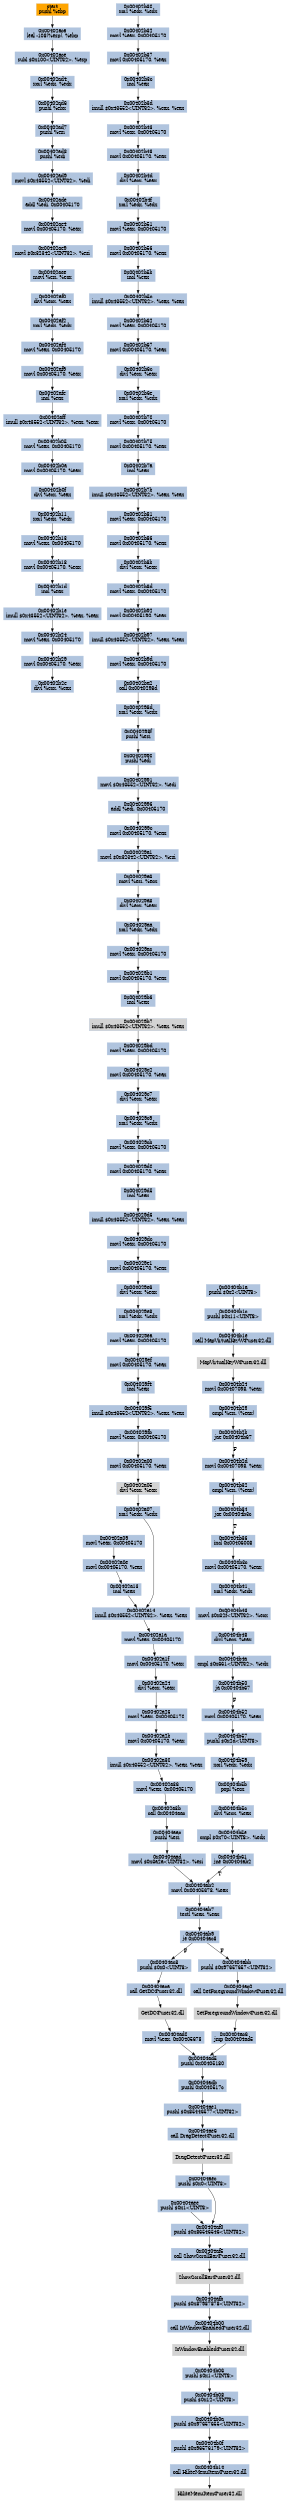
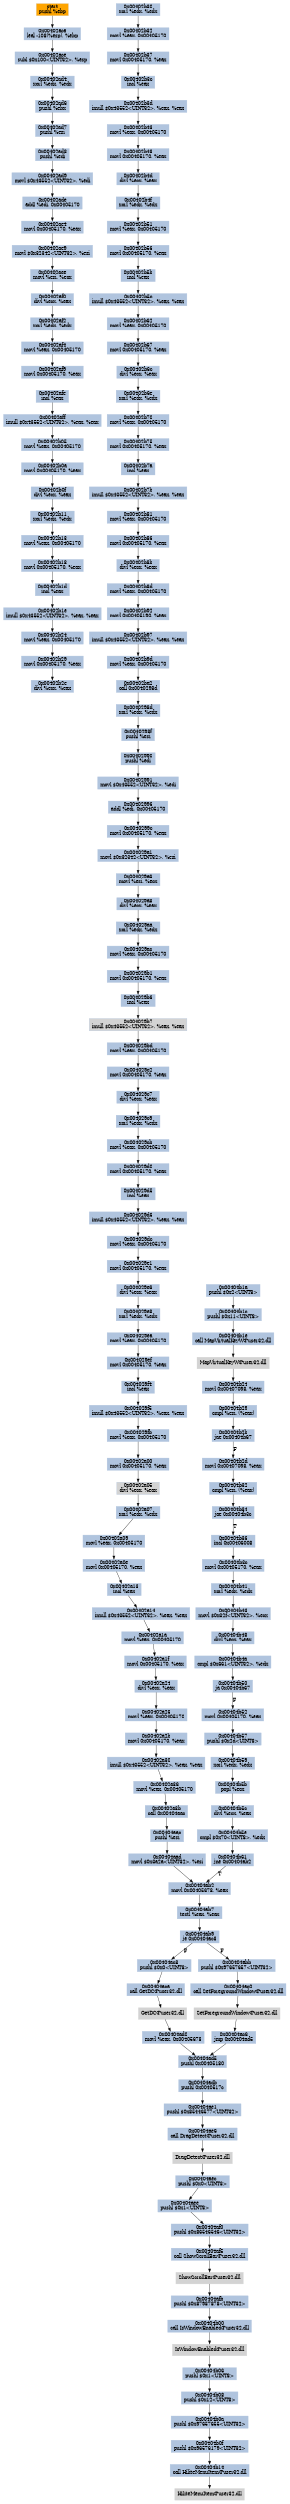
(52, 383) -> none
(154, 1561) -> (127, 1526)
(216, 2204) -> (195, 2193)
